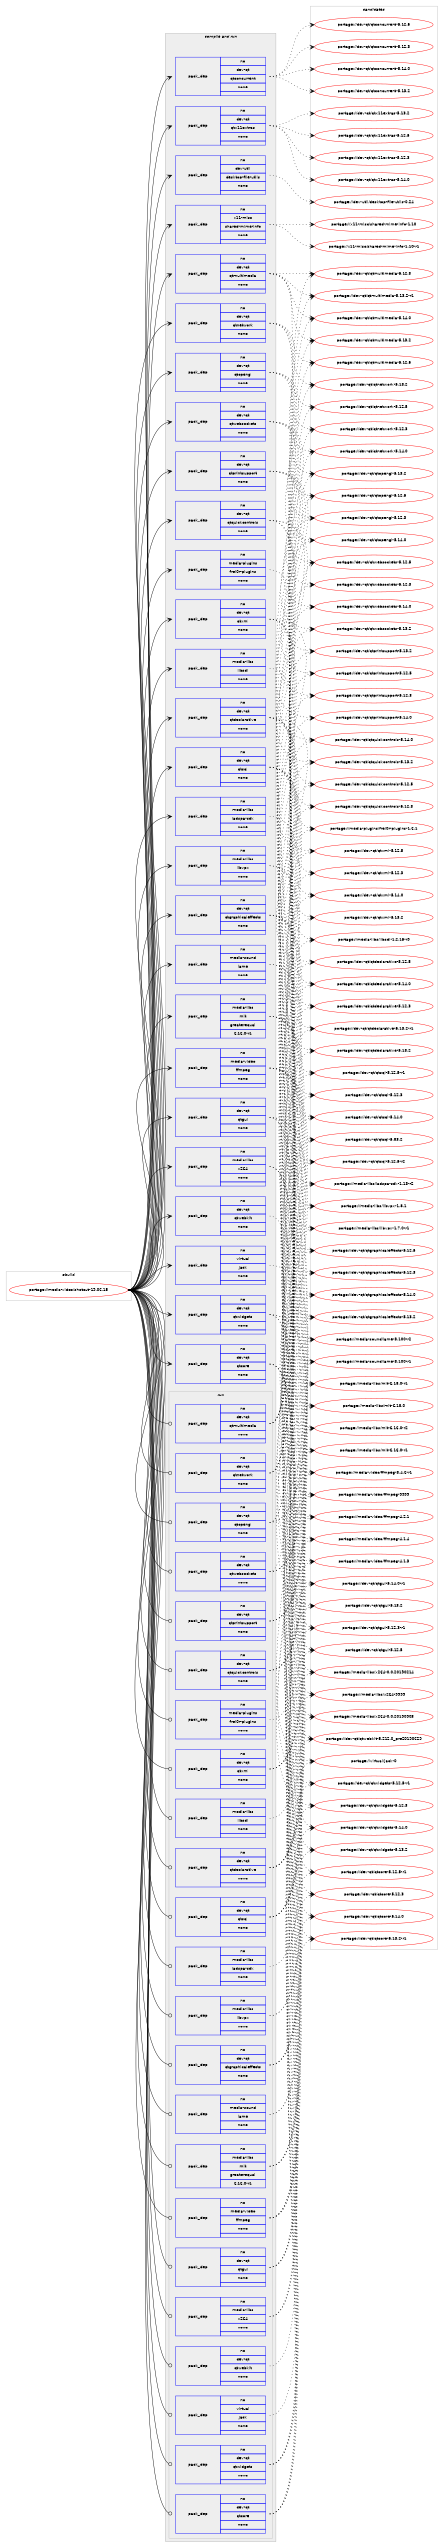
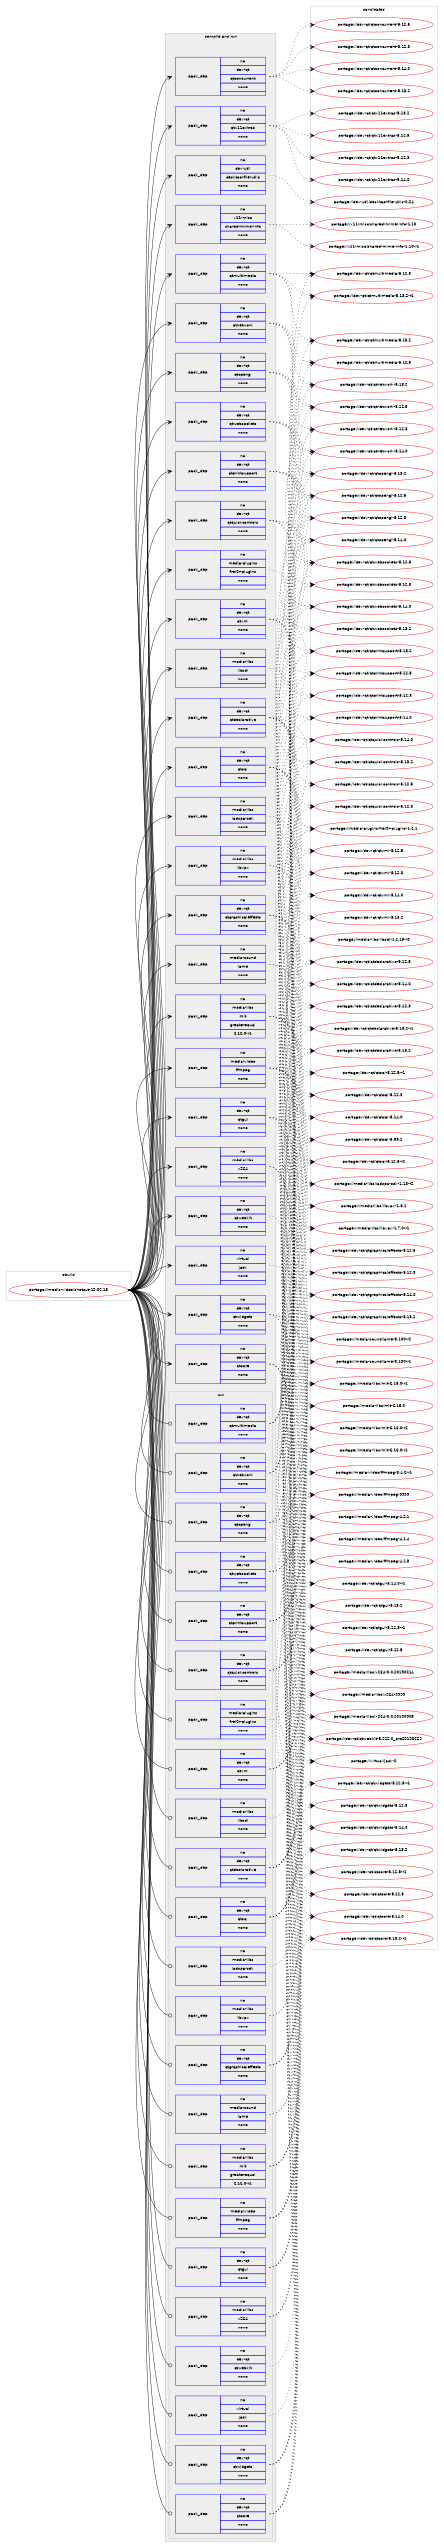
(374, 318) -> none
